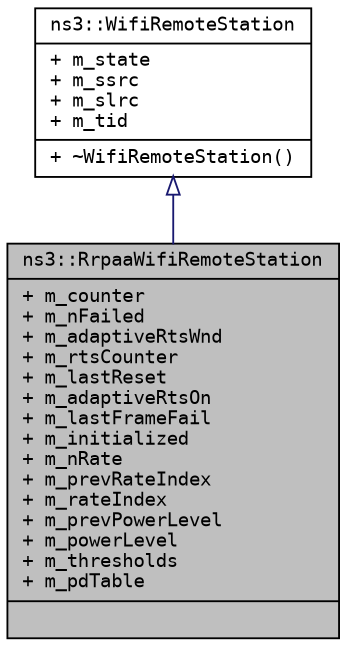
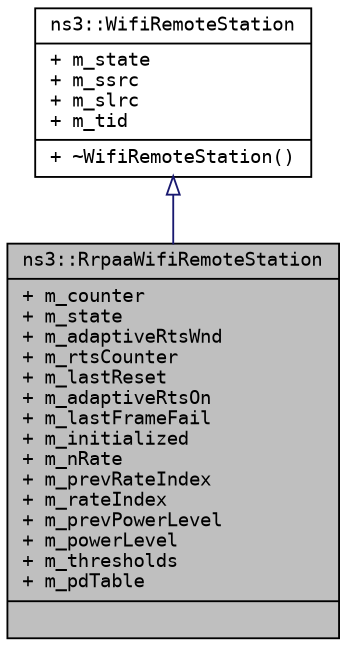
(84, 317) -> (73, 317)
